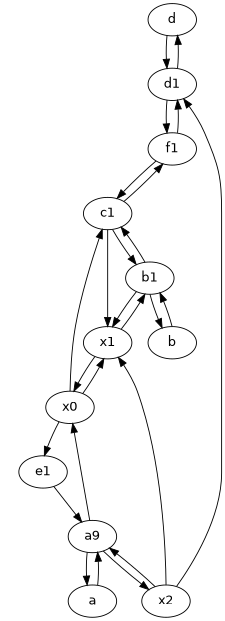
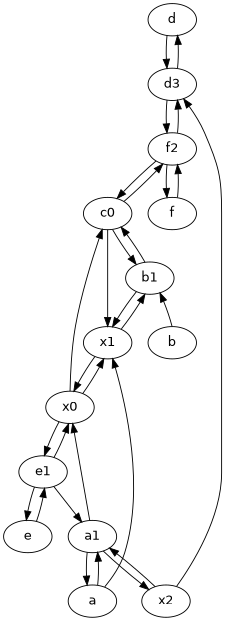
(172, 84) -> (172, 84)
(172, 149) -> (172, 149)
(108, 214) -> (108, 214)
none -> (172, 214)
(154, 307) -> none
none -> (60, 445)
(157, 472) -> (133, 479)
none -> (28, 537)
(92, 537) -> (92, 537)
